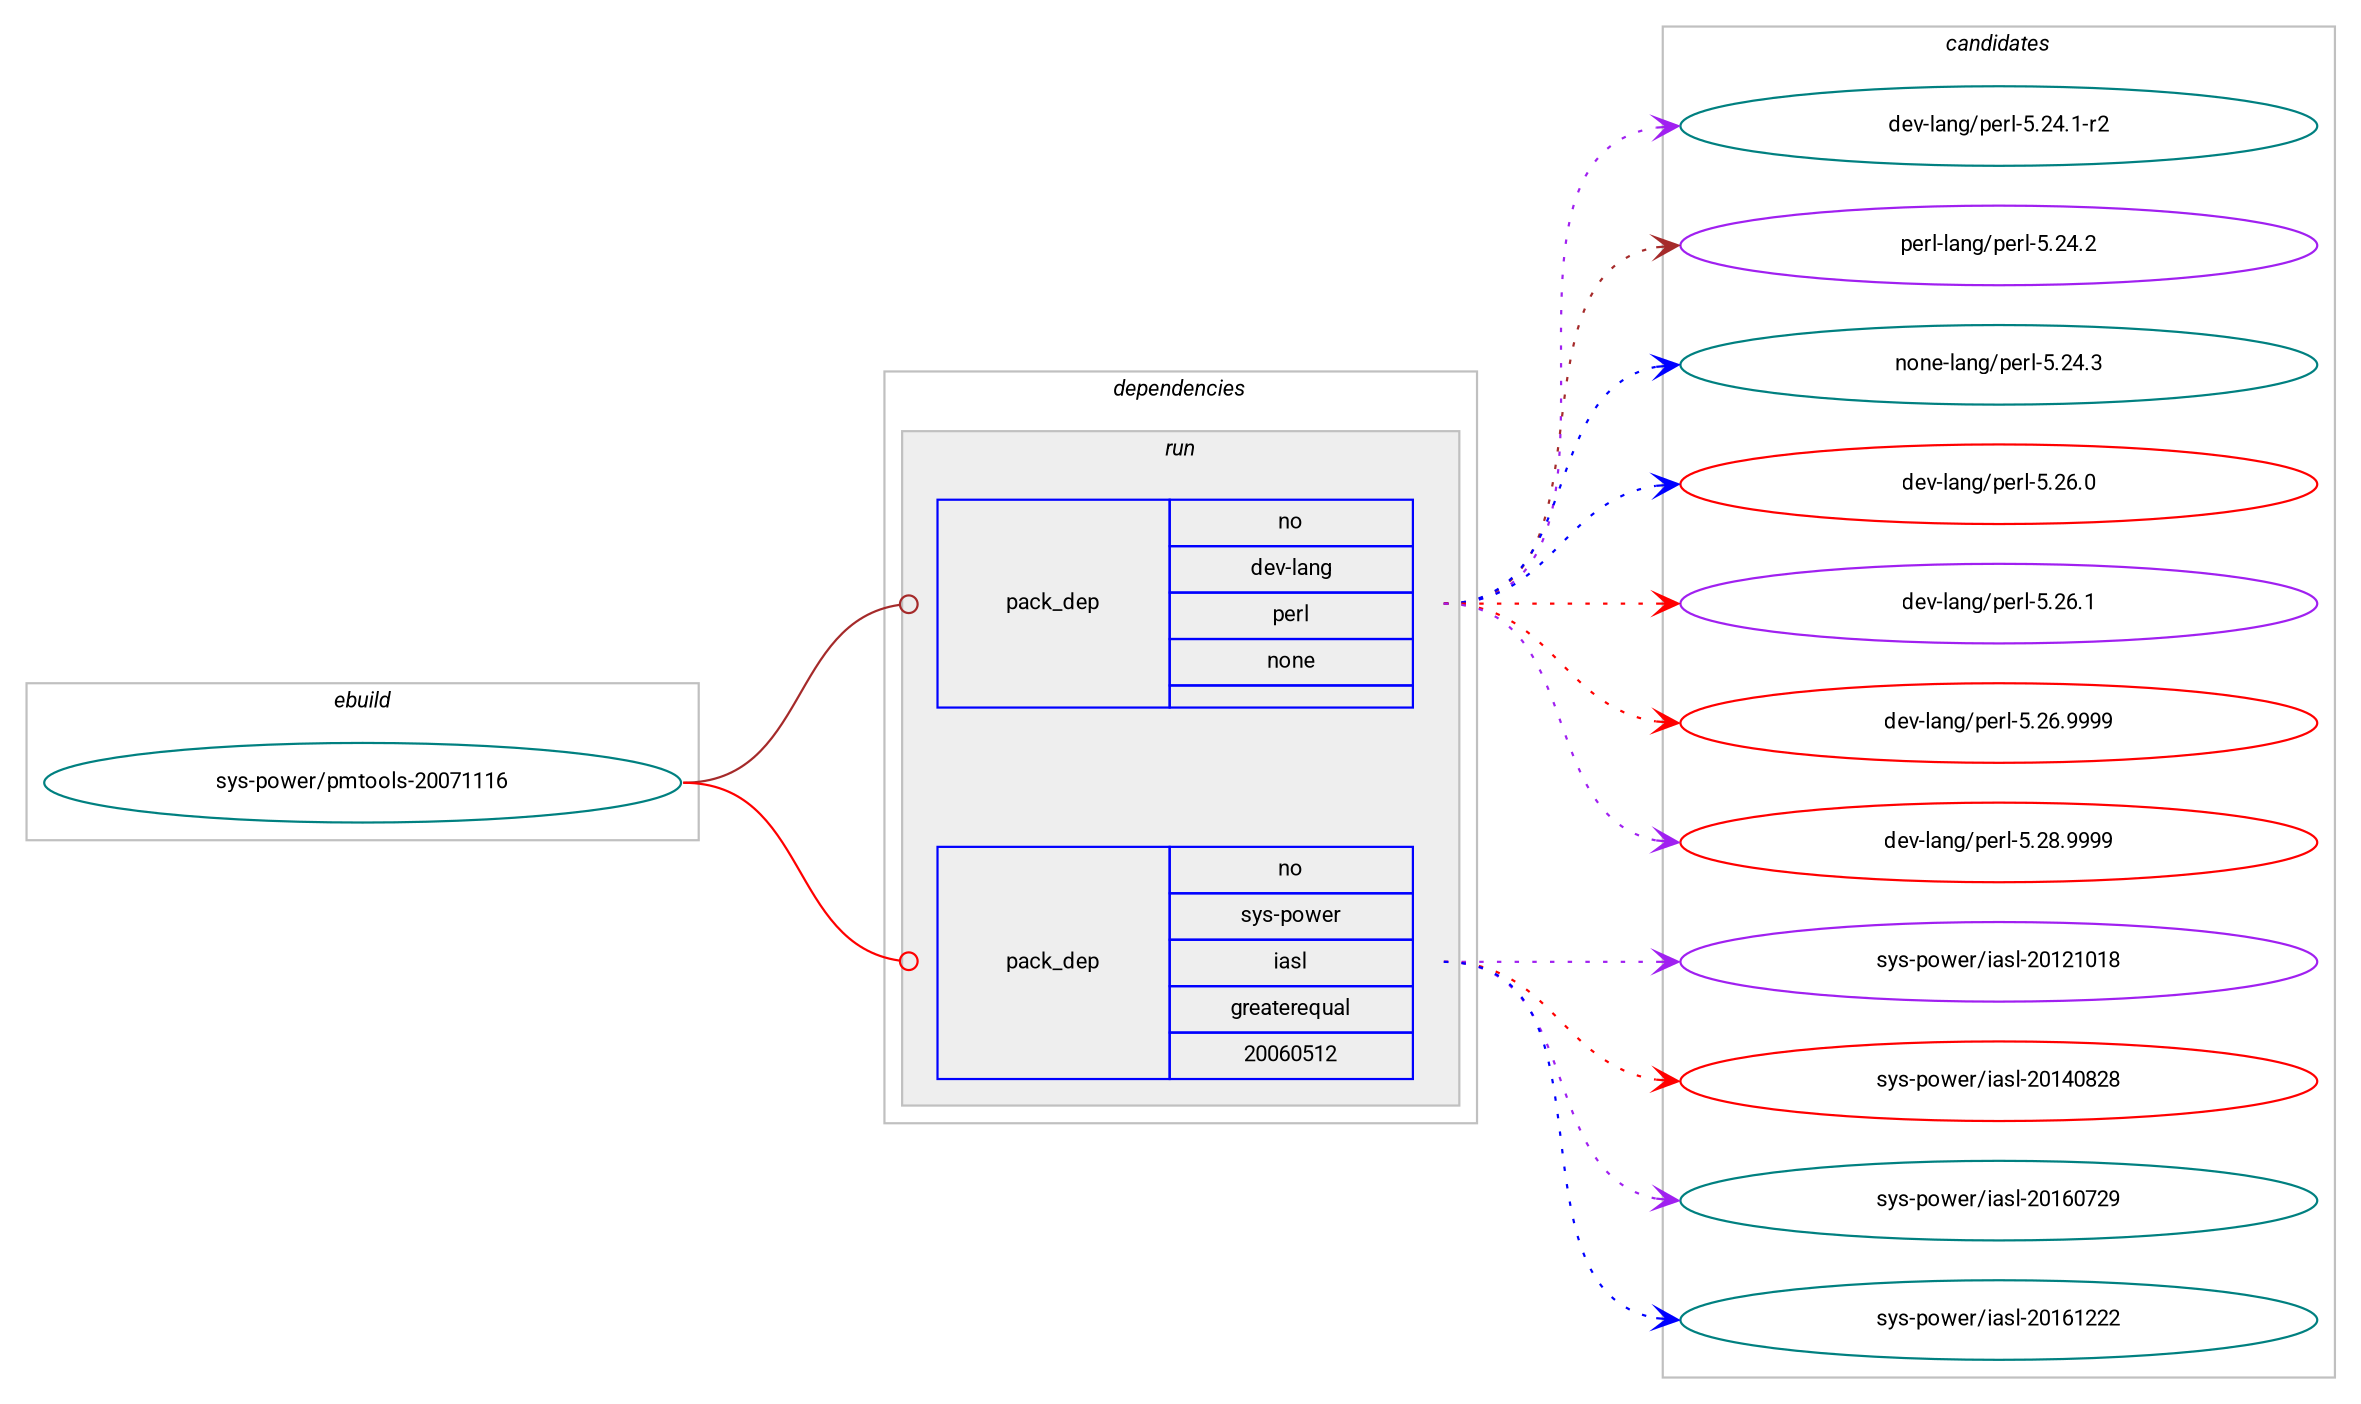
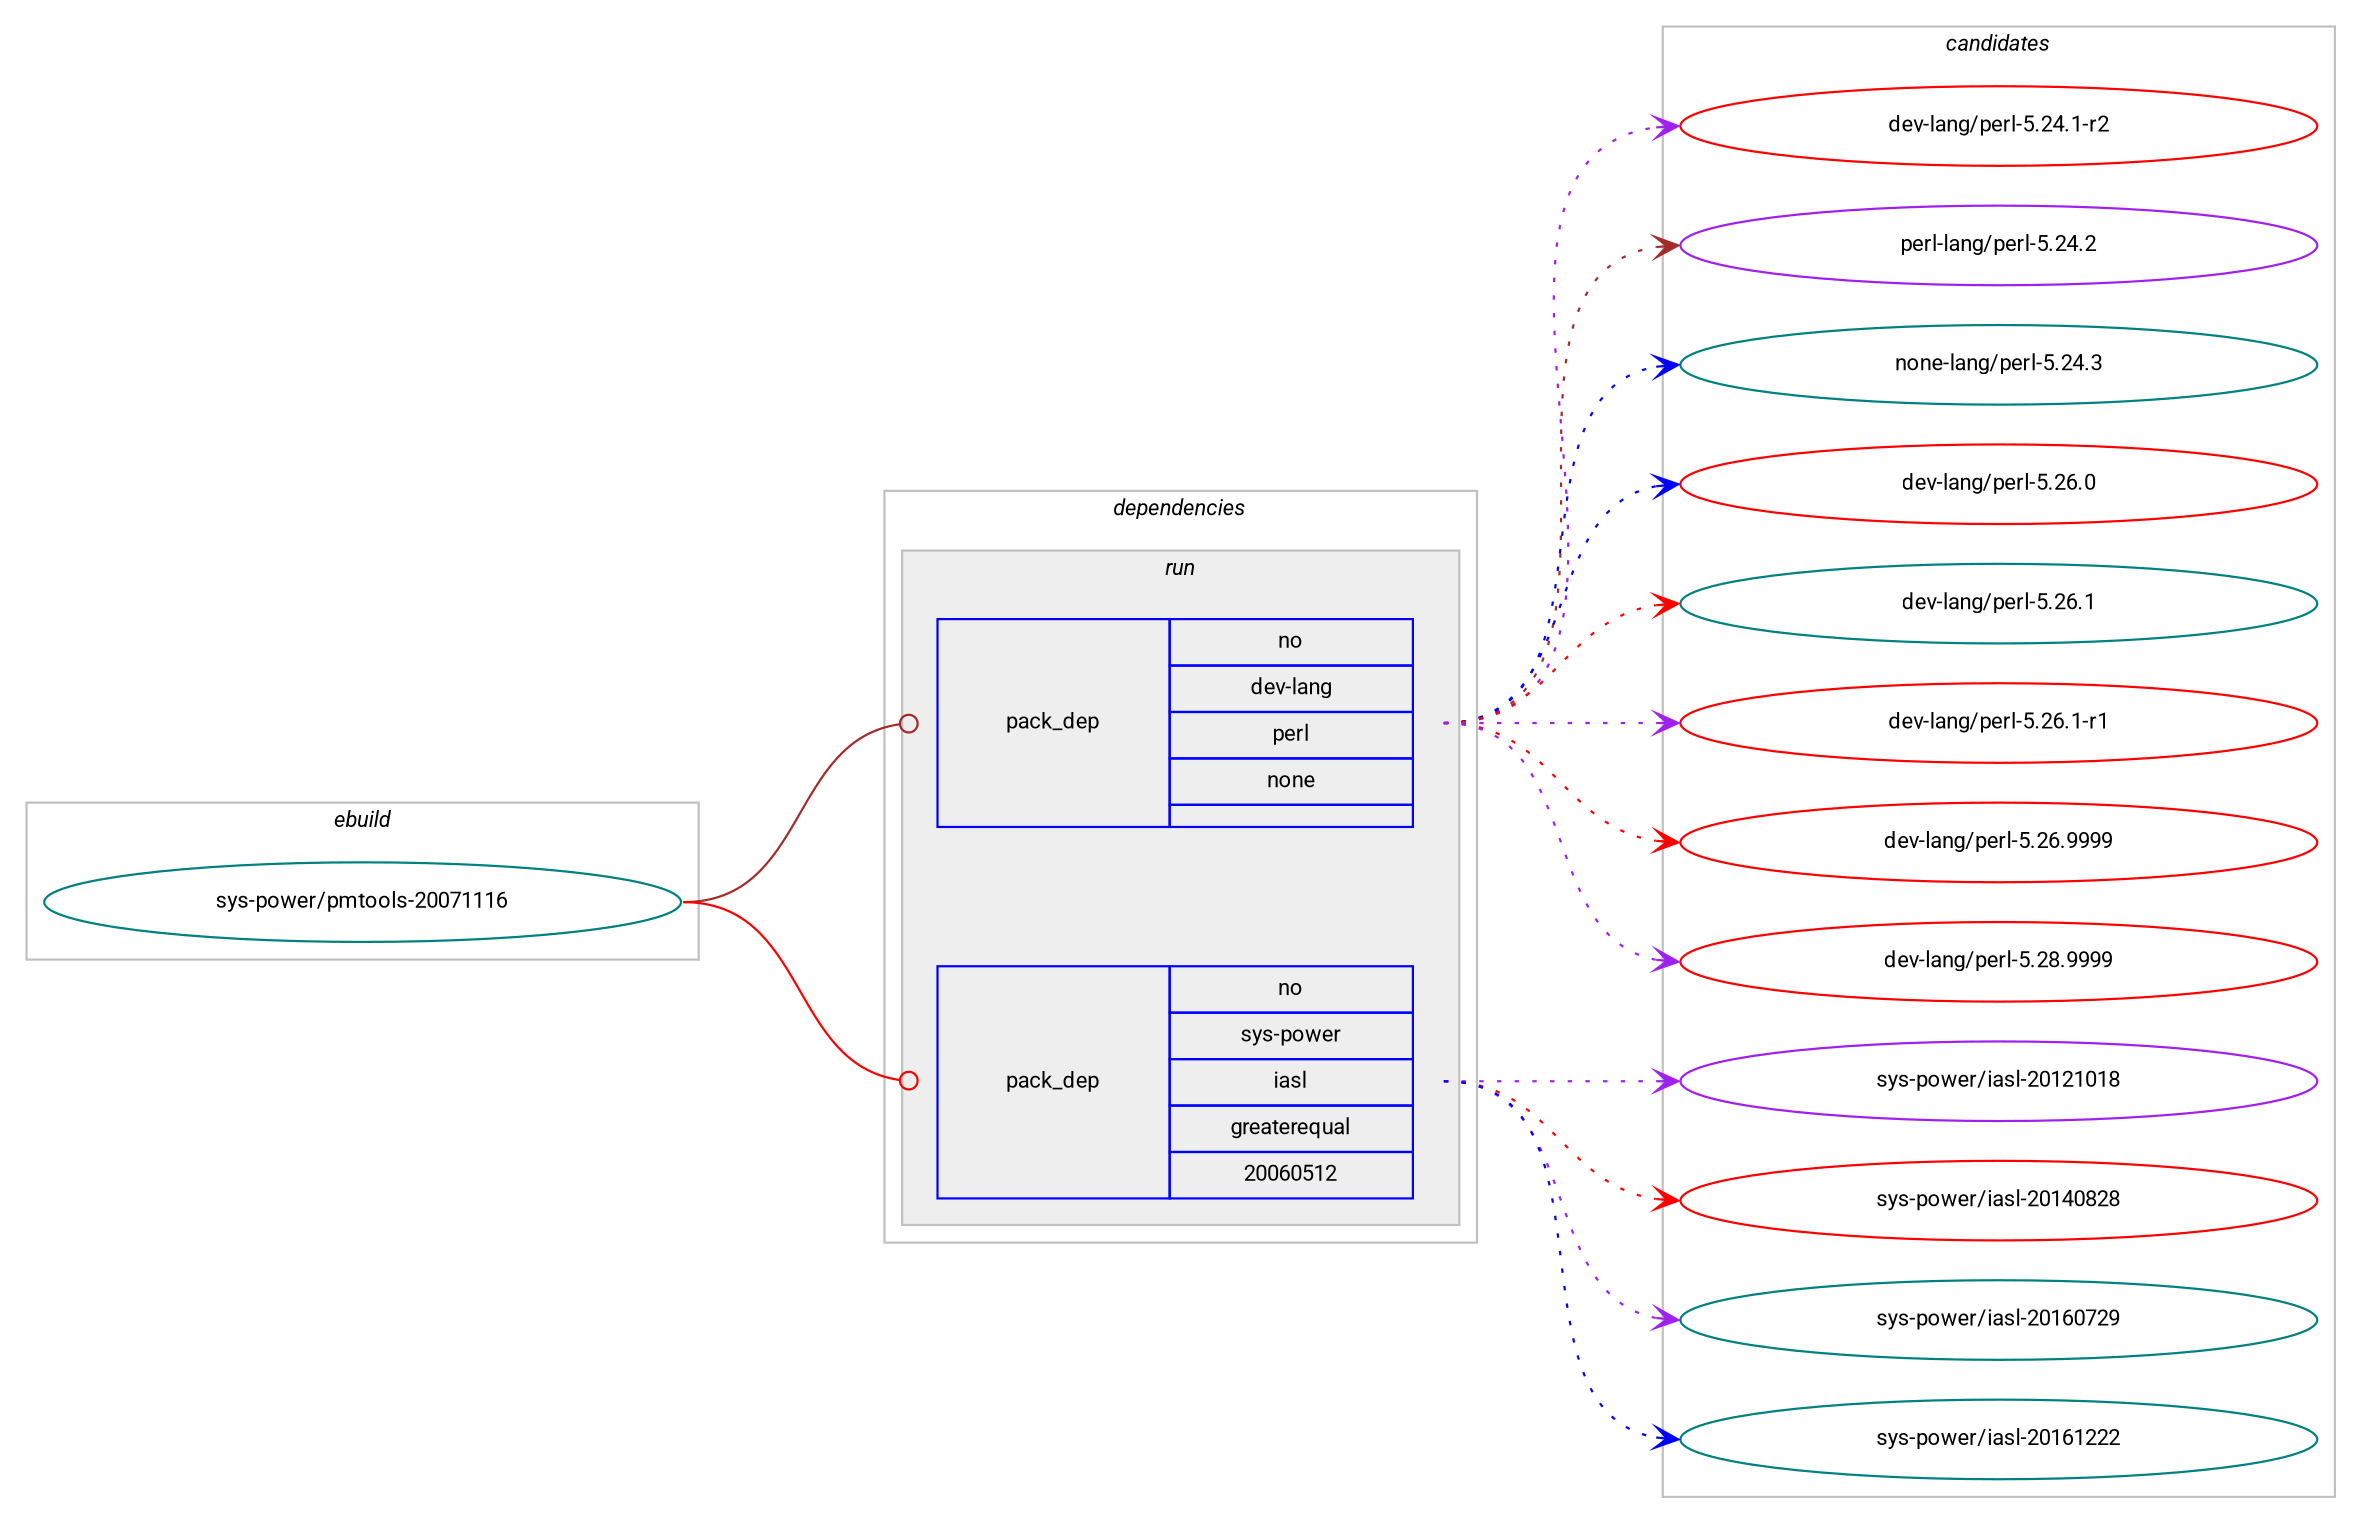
(1999, 126) -> (1999, 126)
(1999, 604) -> (1999, 604)
none -> (1999, 723)
